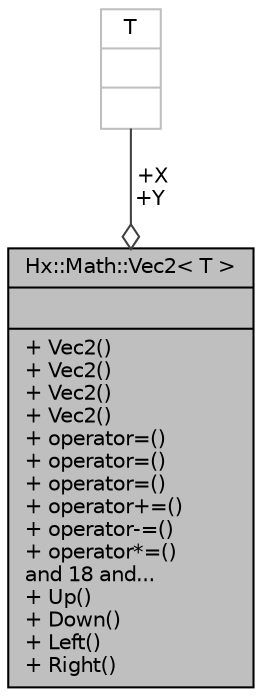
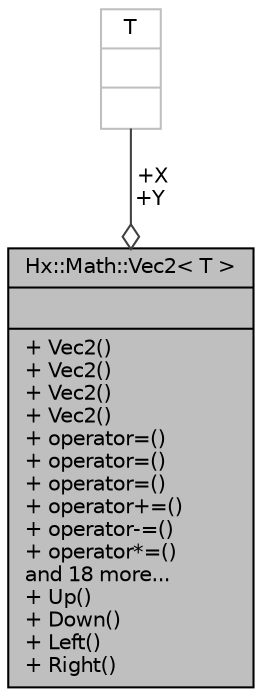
(91, 575) -> (98, 575)
